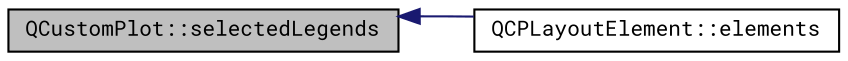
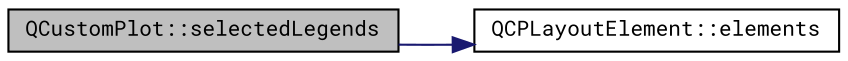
(447, 16) -> (425, 45)
